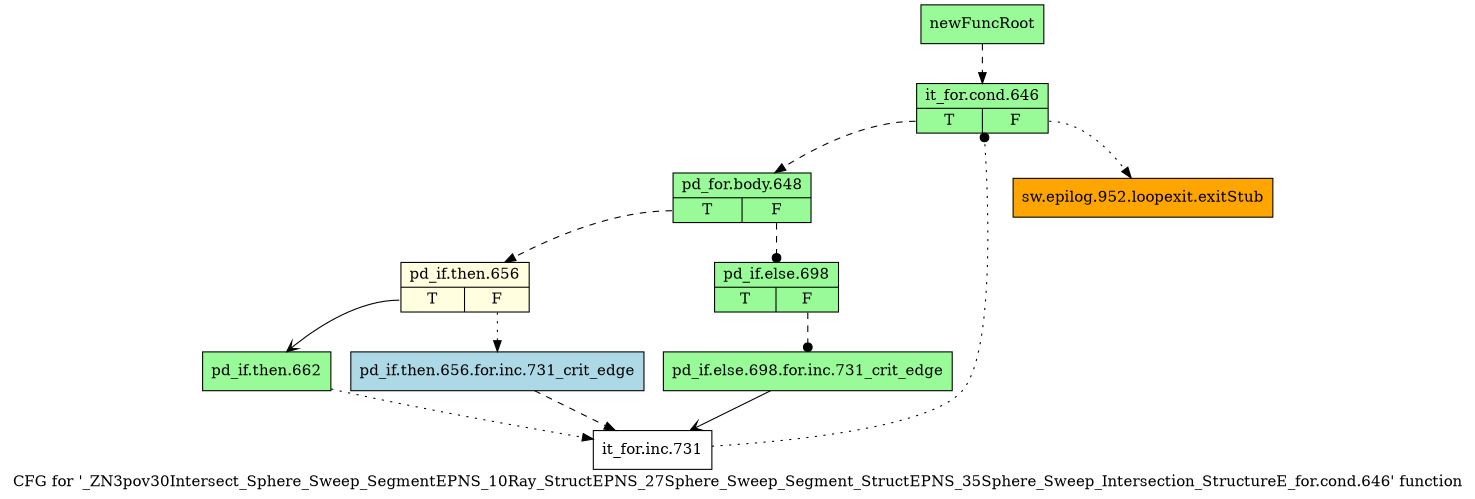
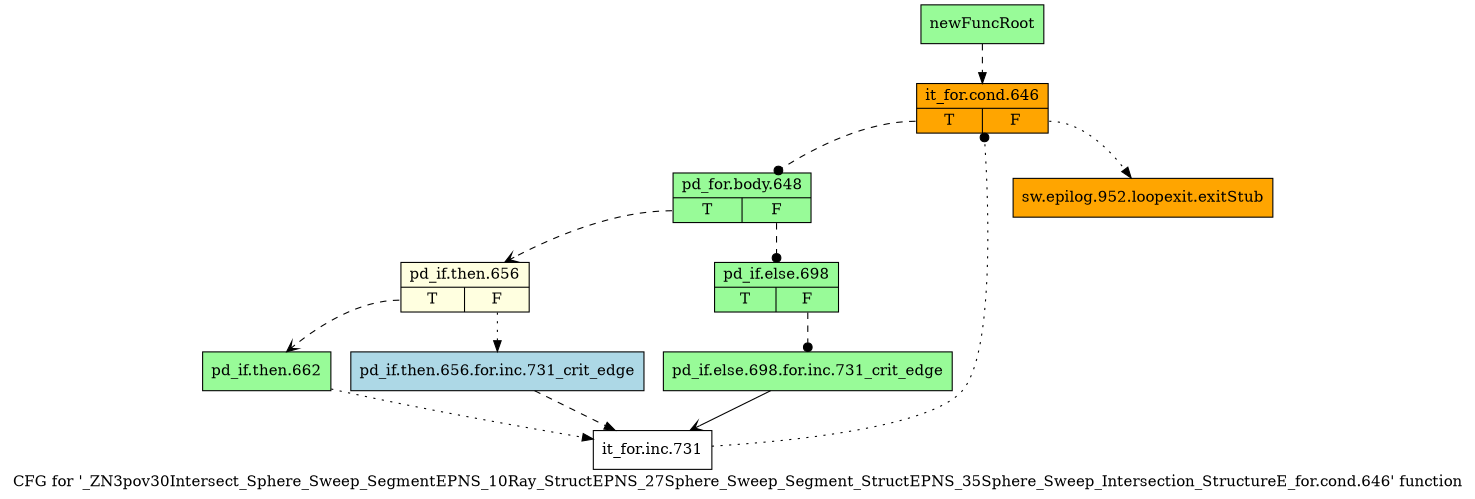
(982, 108) -> (982, 108)
(847, 135) -> (846, 136)
(591, 225) -> (591, 225)
(344, 314) -> (344, 314)
